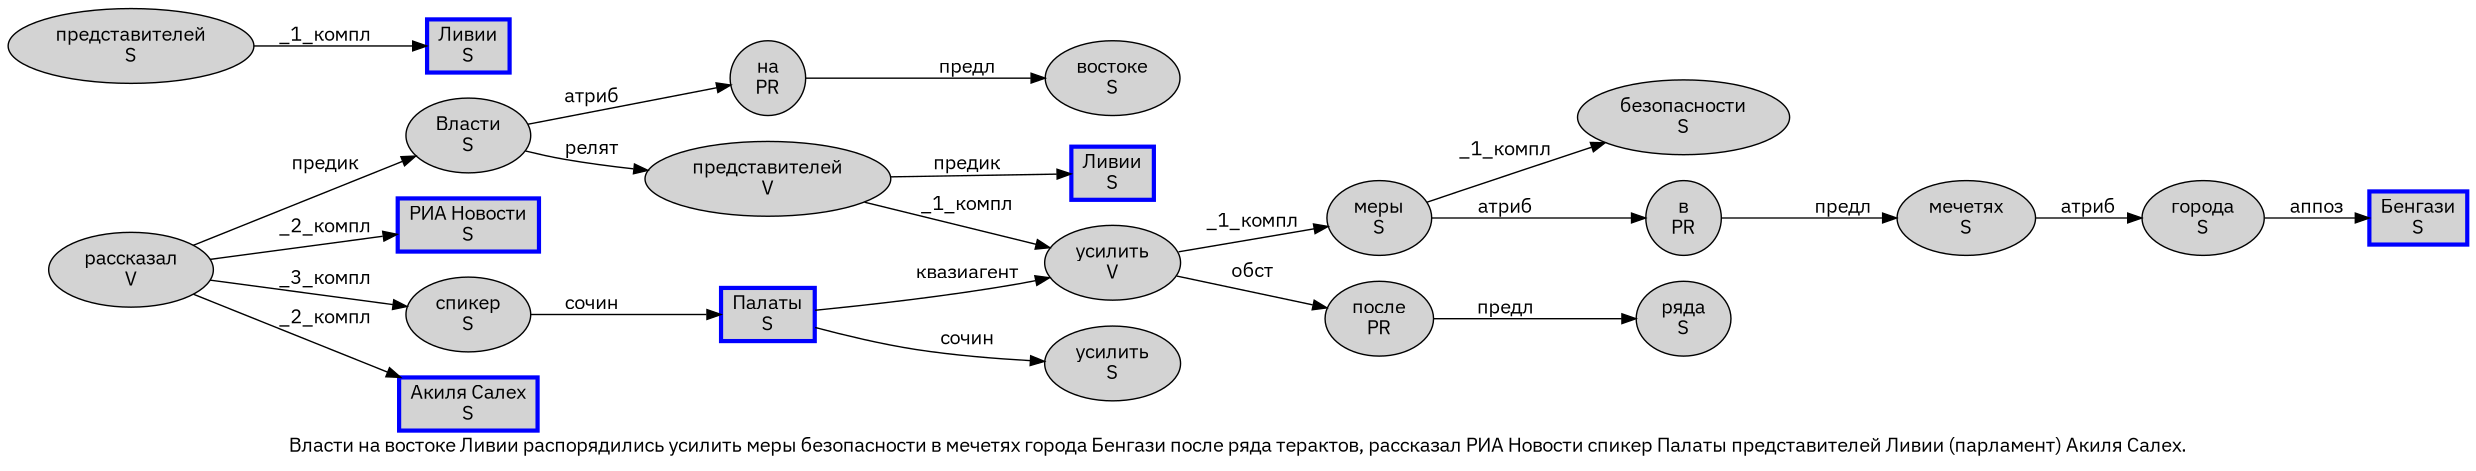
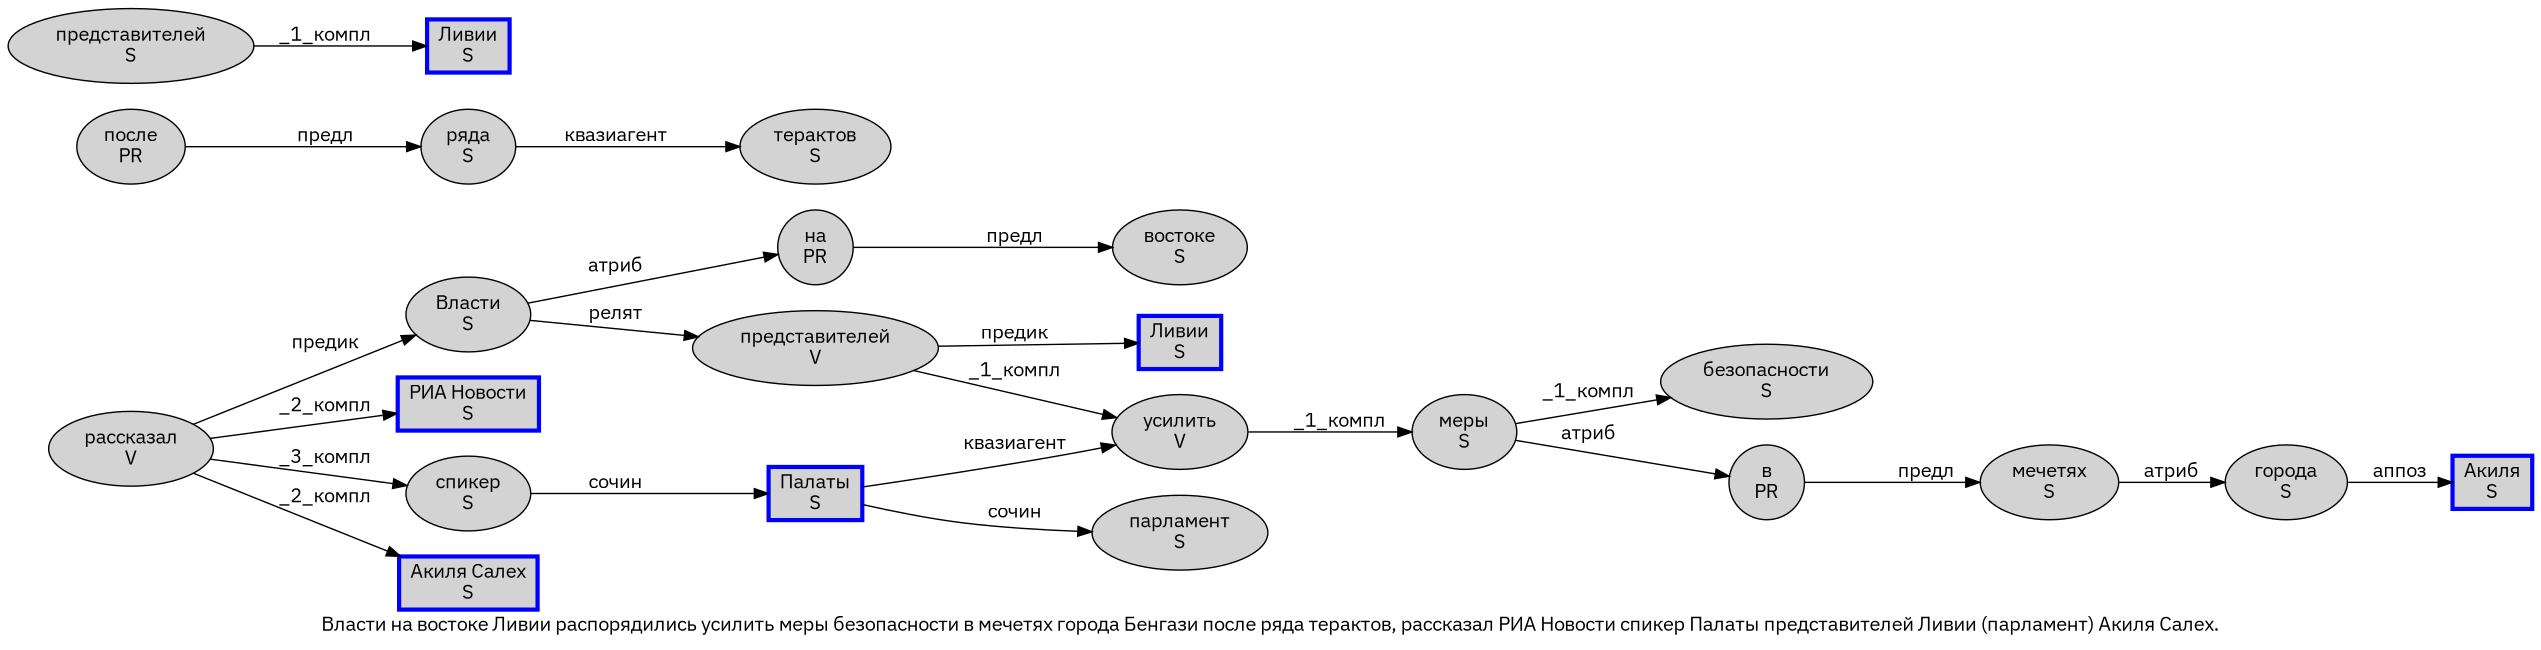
none -> (815, 147)
(2418, 218) -> (2492, 482)
(1245, 290) -> none
(1113, 363) -> (1180, 533)
